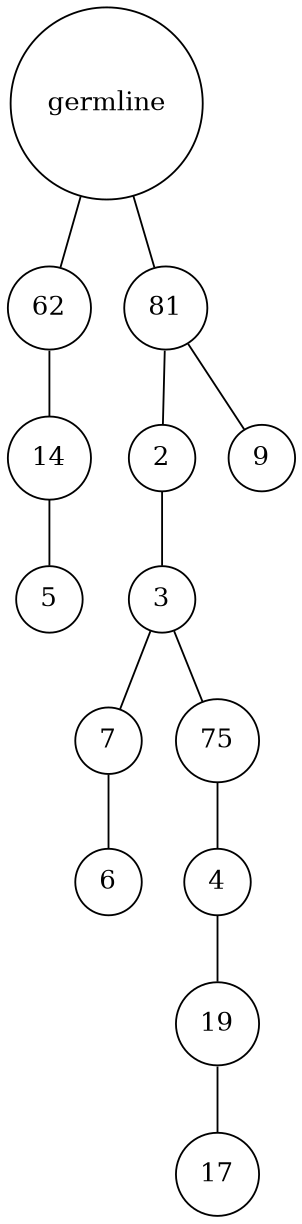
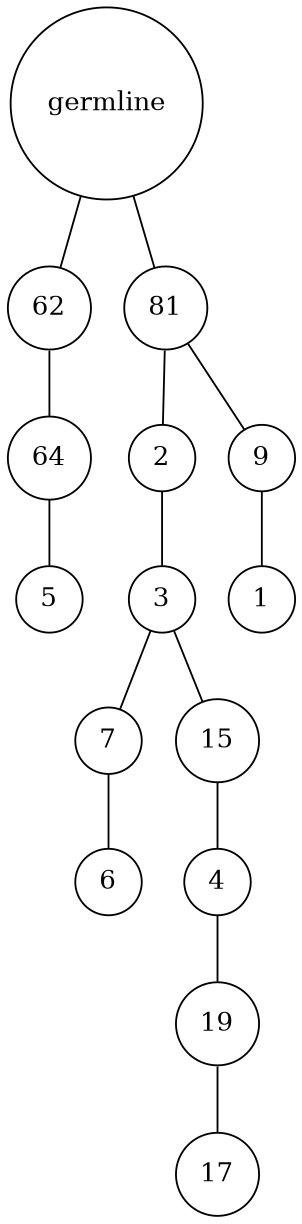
(49, 458) -> (49, 458)
none -> (262, 599)
(218, 741) -> (218, 741)
